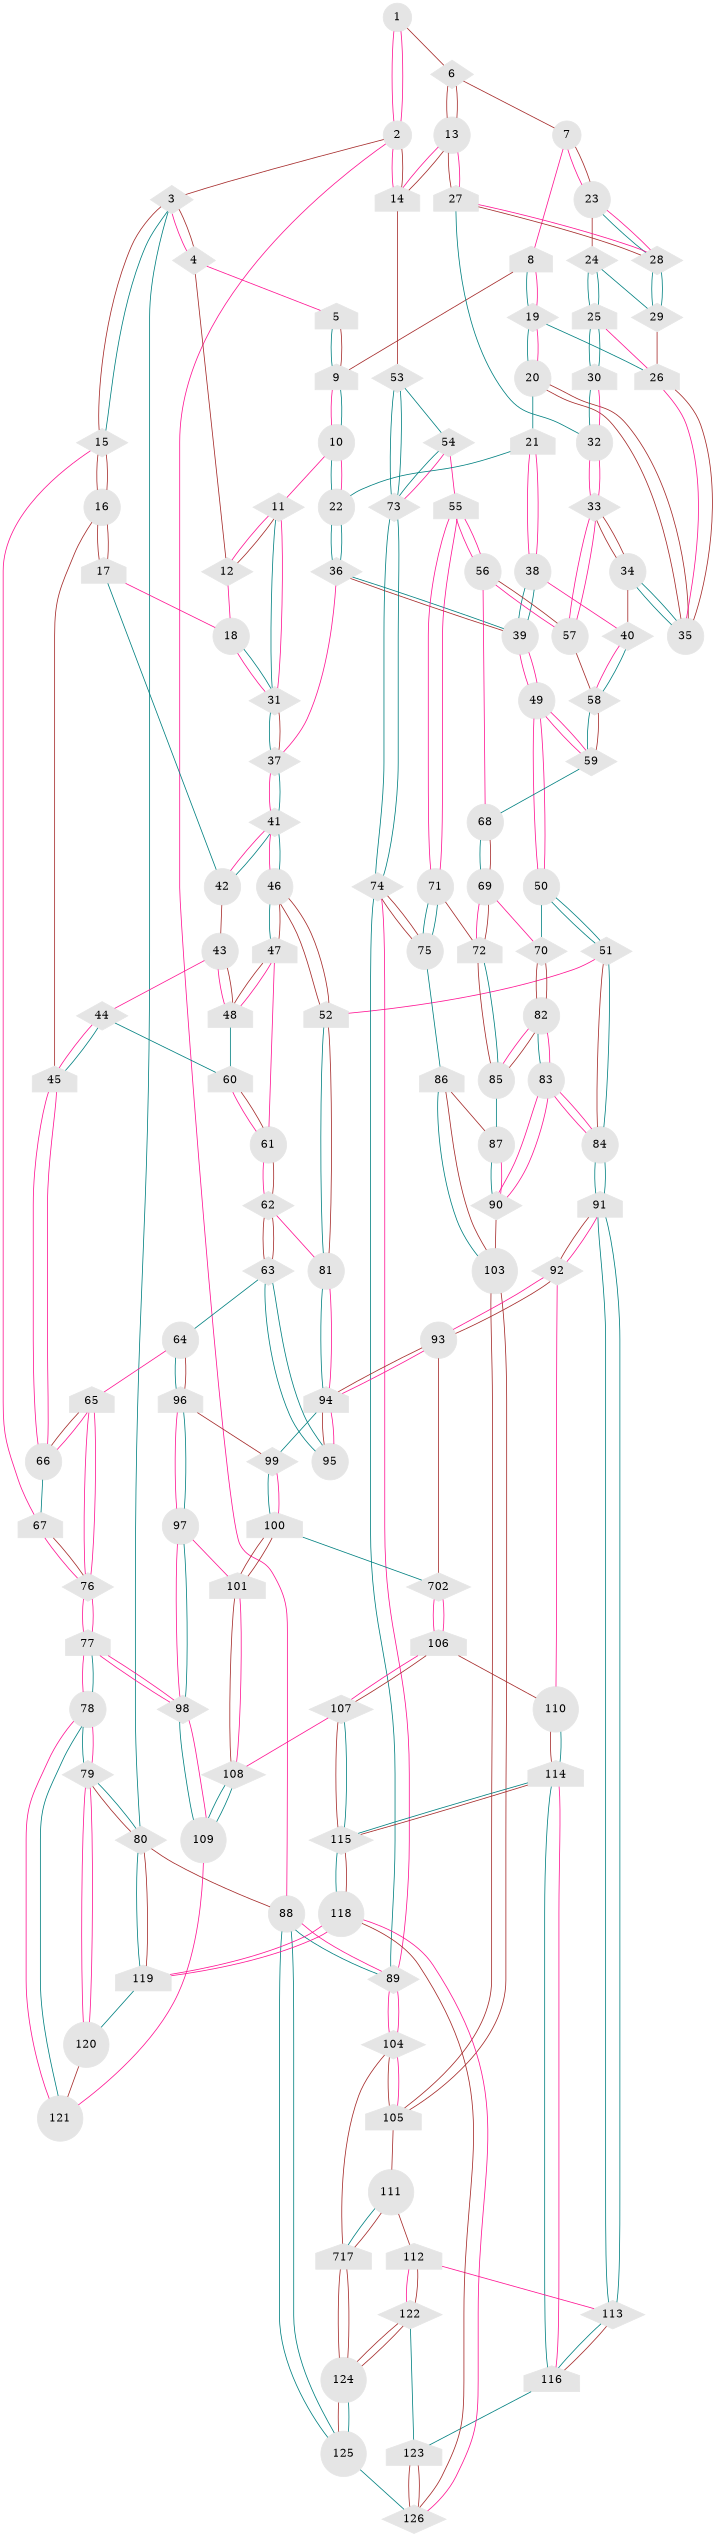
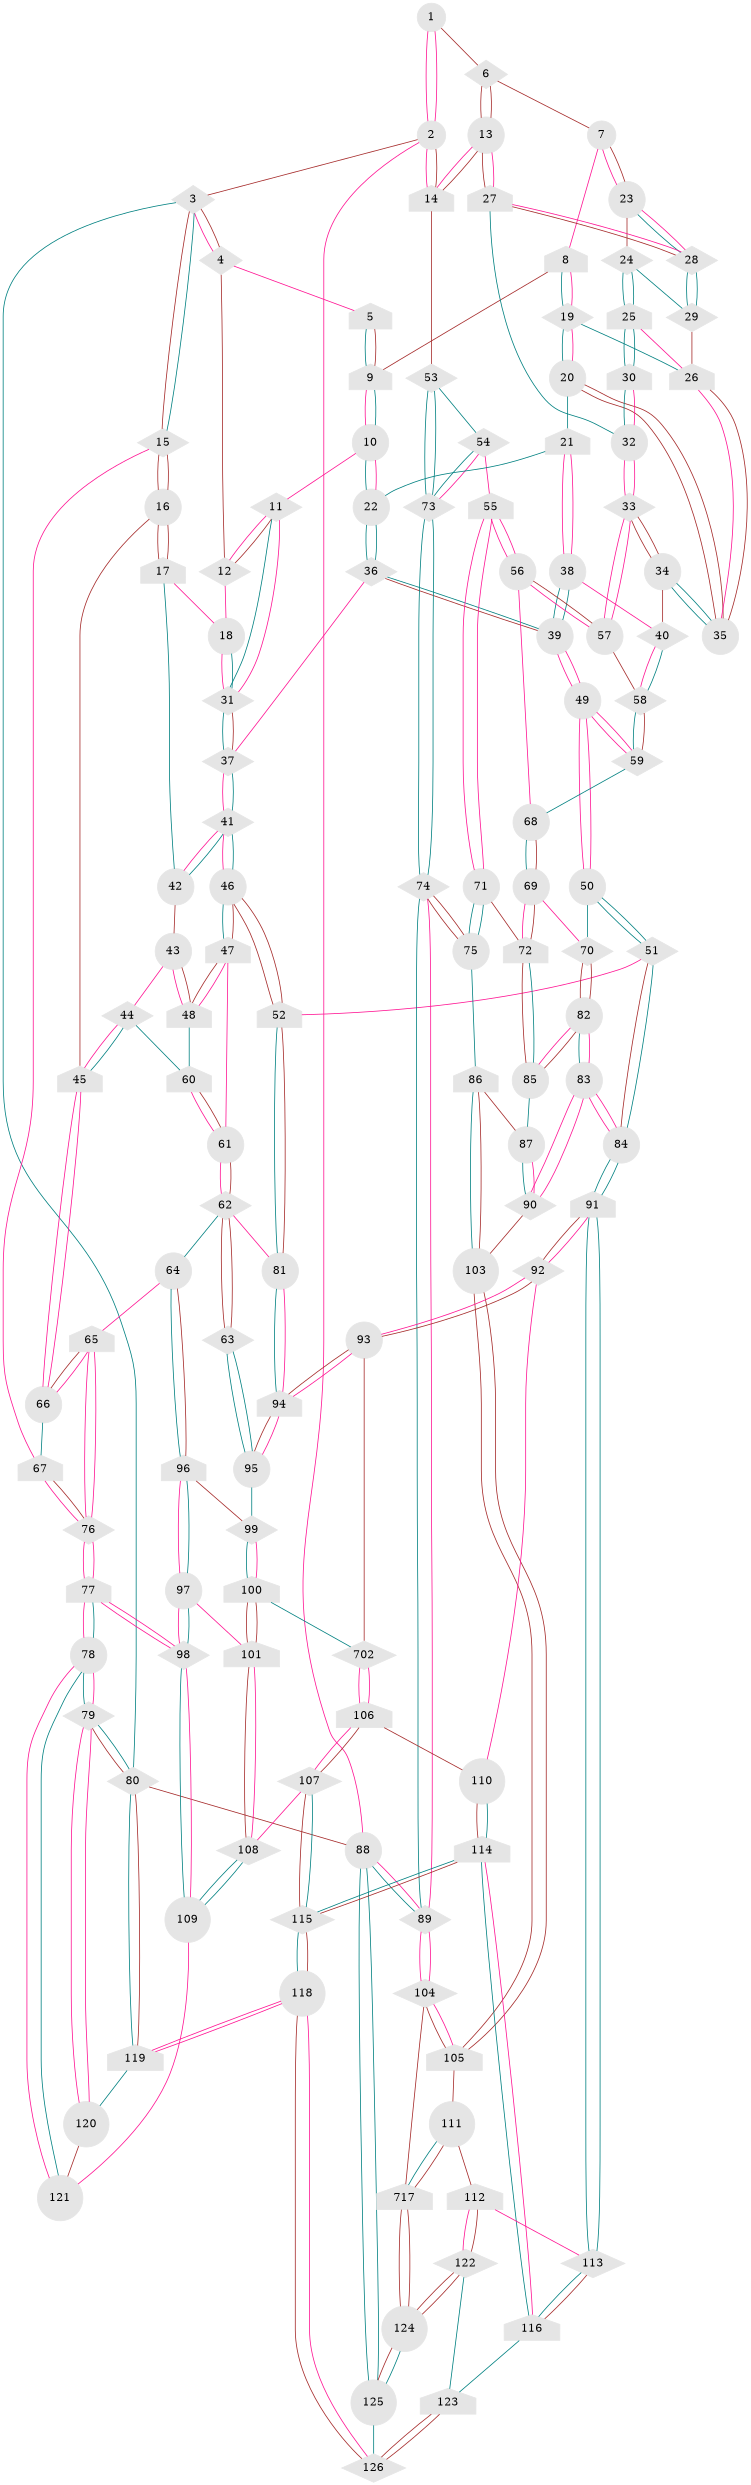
(226, 1304) -> (201, 1236)
(295, 1436) -> (252, 1502)
